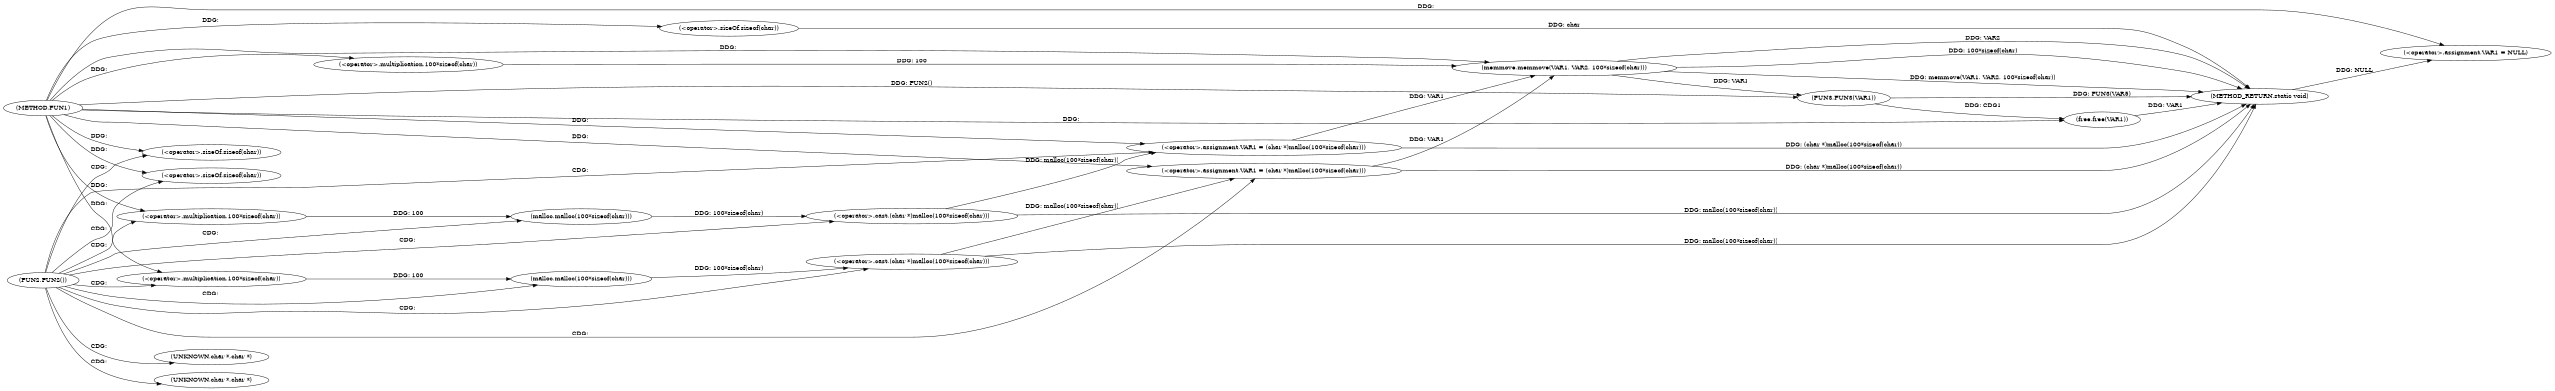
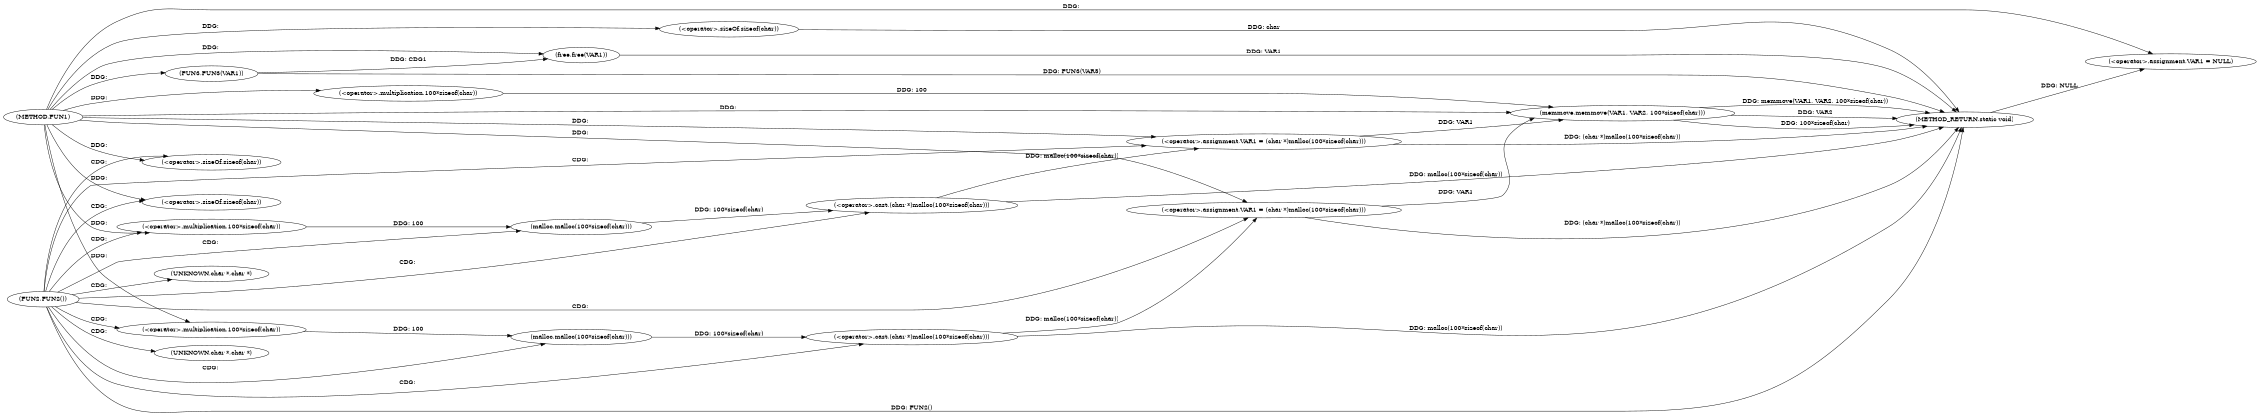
(912, 83) -> (100, 77)
(1704, 87) -> none
none -> (1051, 411)
